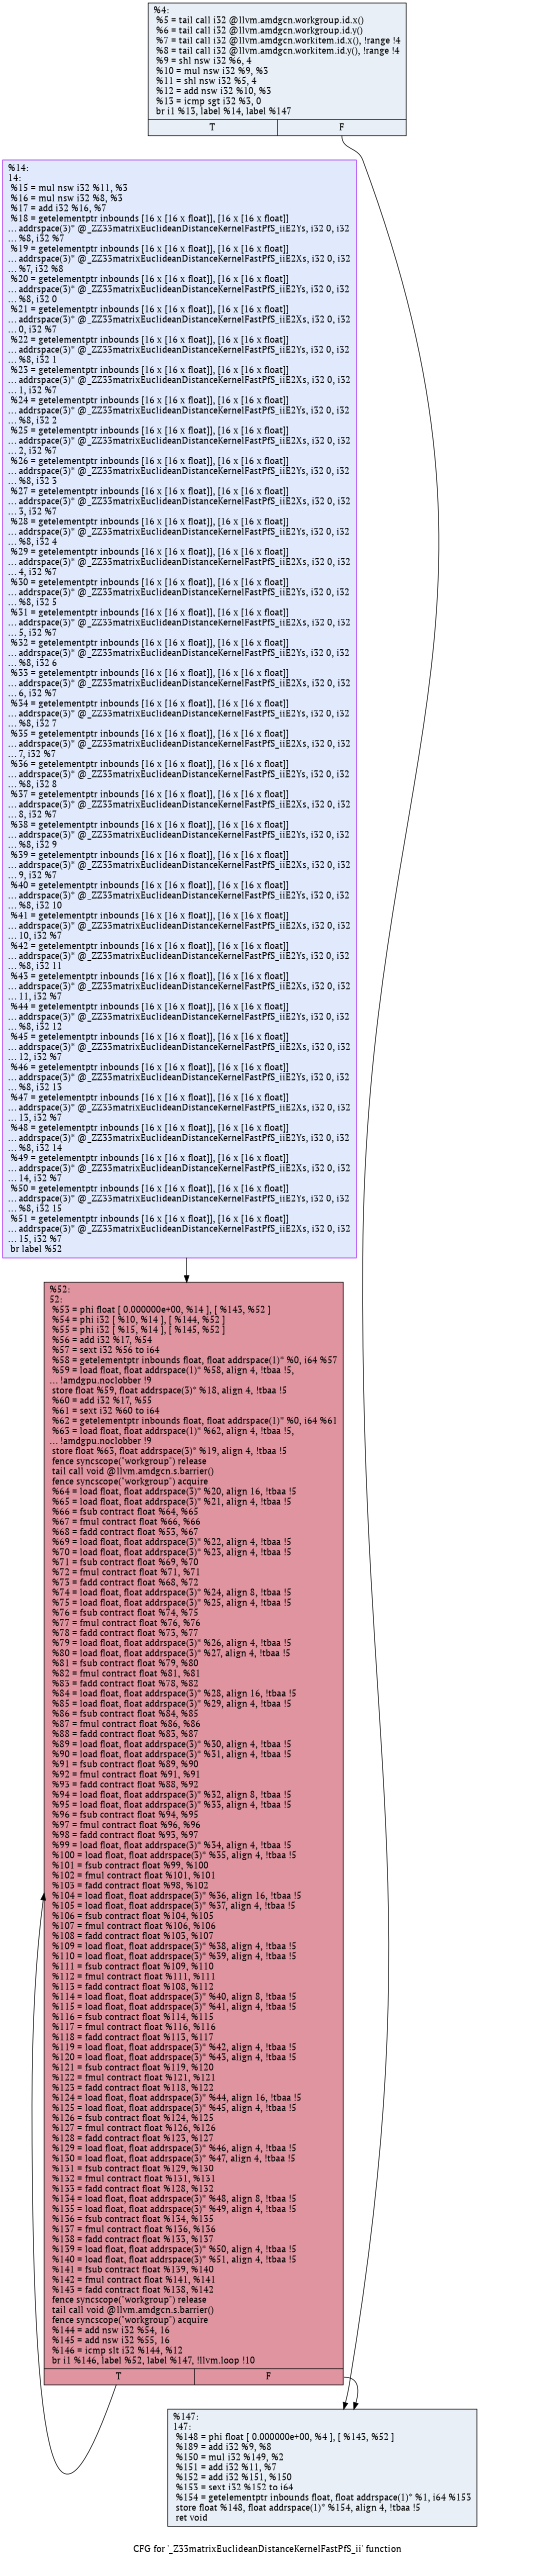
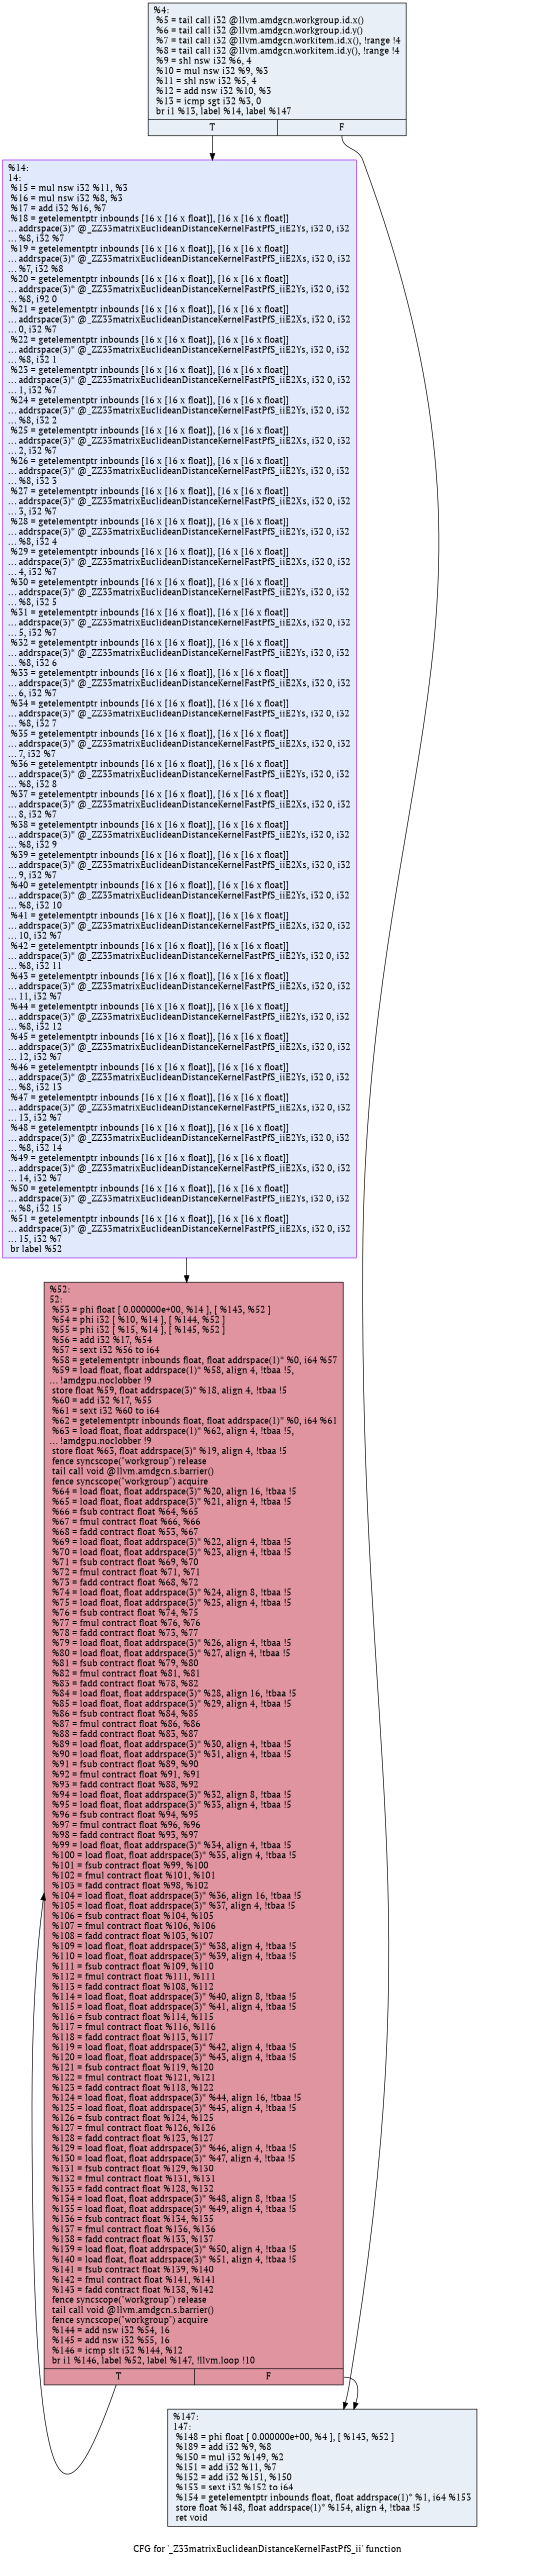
none -> (213, 144)
(33, 299) -> (33, 299)
